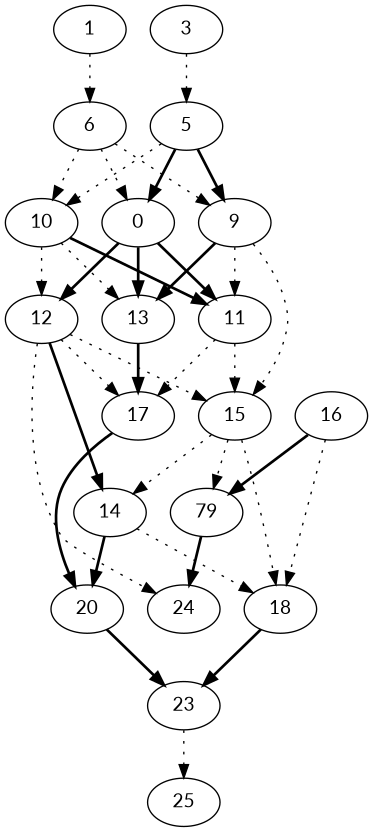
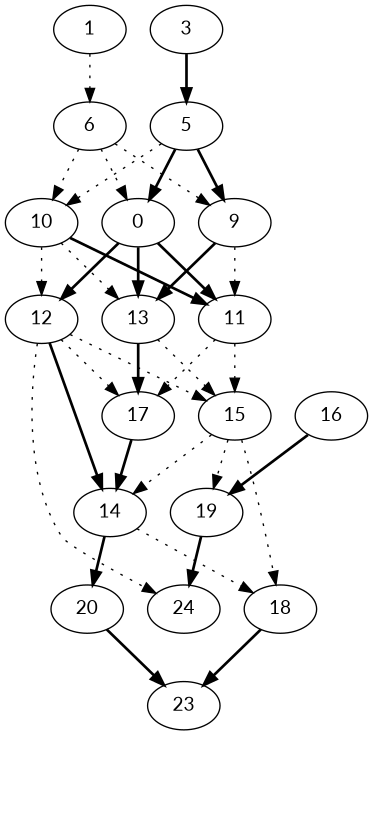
(186, 71) -> (186, 71)
(287, 312) -> (180, 362)
(60, 494) -> (126, 458)
(308, 506) -> none
(207, 513) -> (207, 513)
(184, 802) -> none
